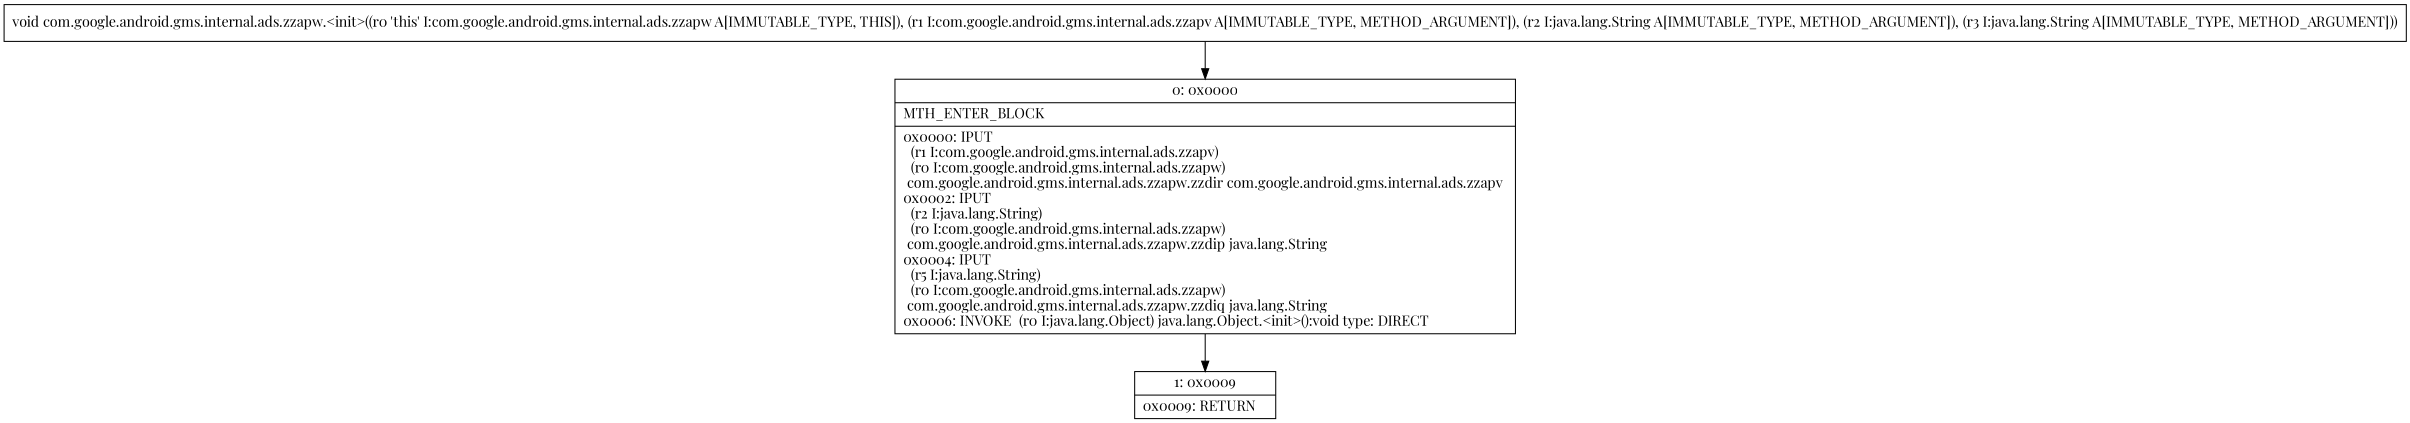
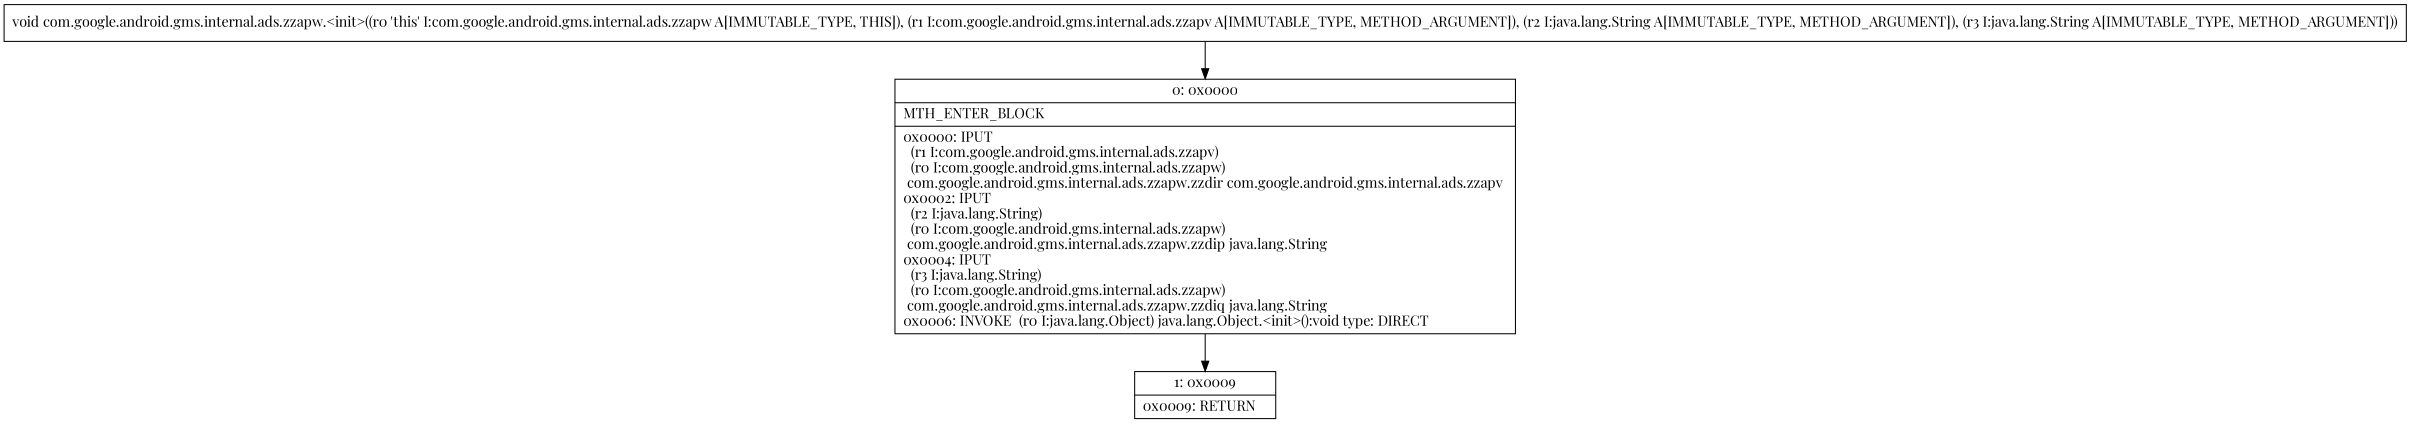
(972, 275) -> (973, 275)
